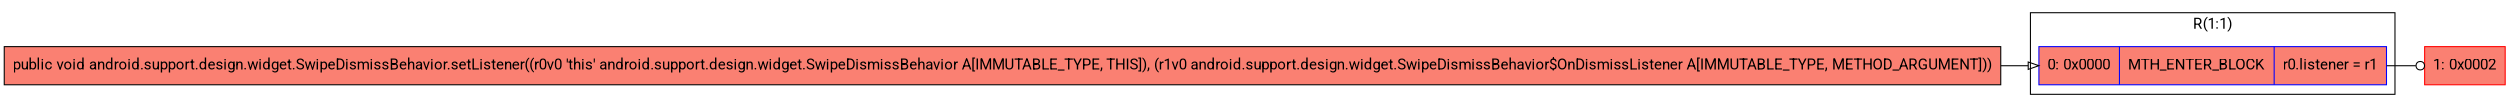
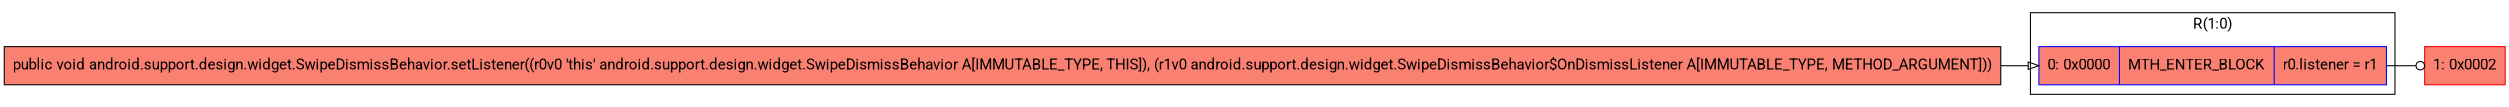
(2213, 25) -> (2213, 25)
